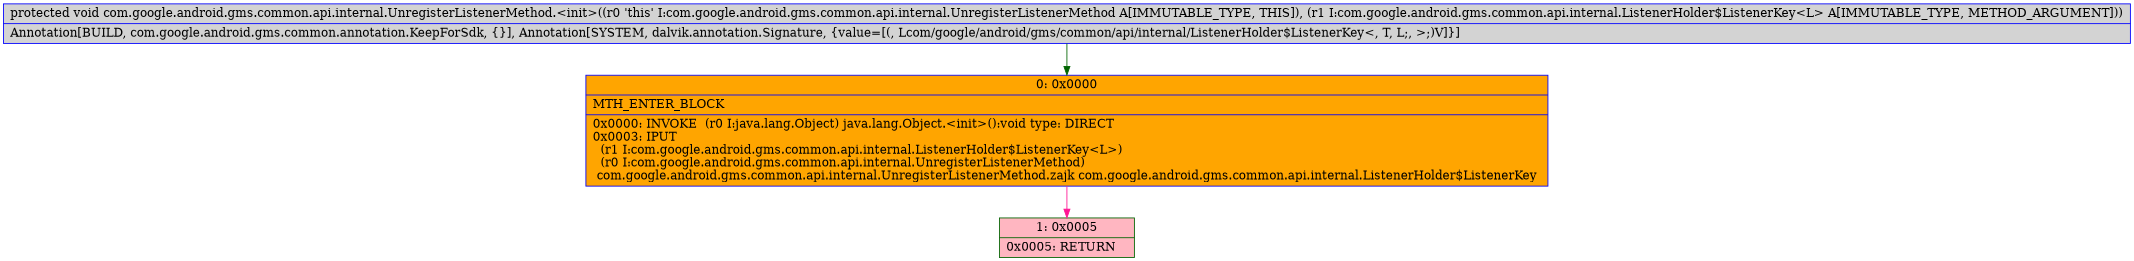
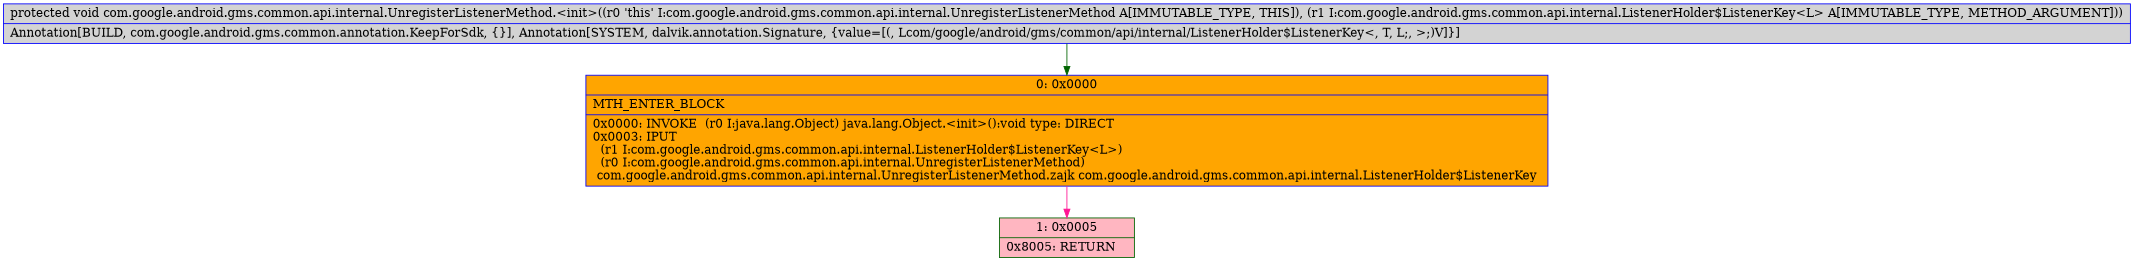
(1067, 247) -> (1067, 247)
